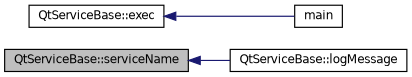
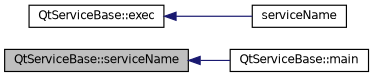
(319, 16) -> (299, 16)
(319, 60) -> (299, 60)
